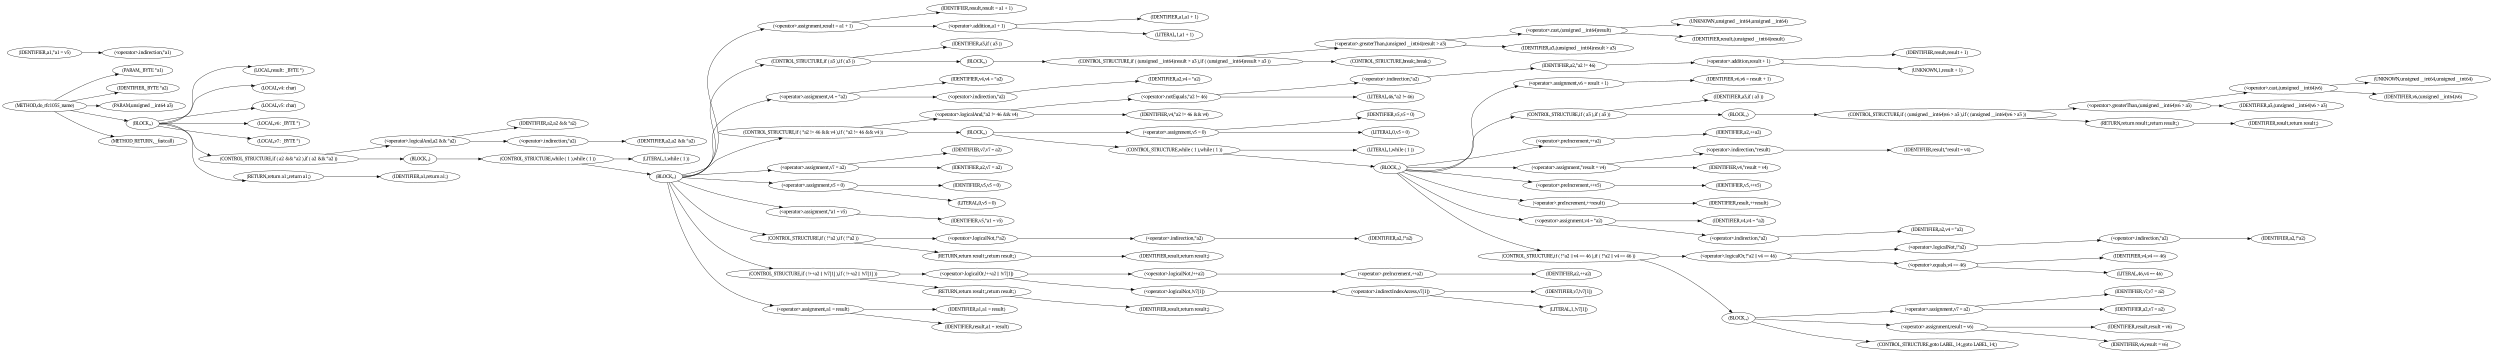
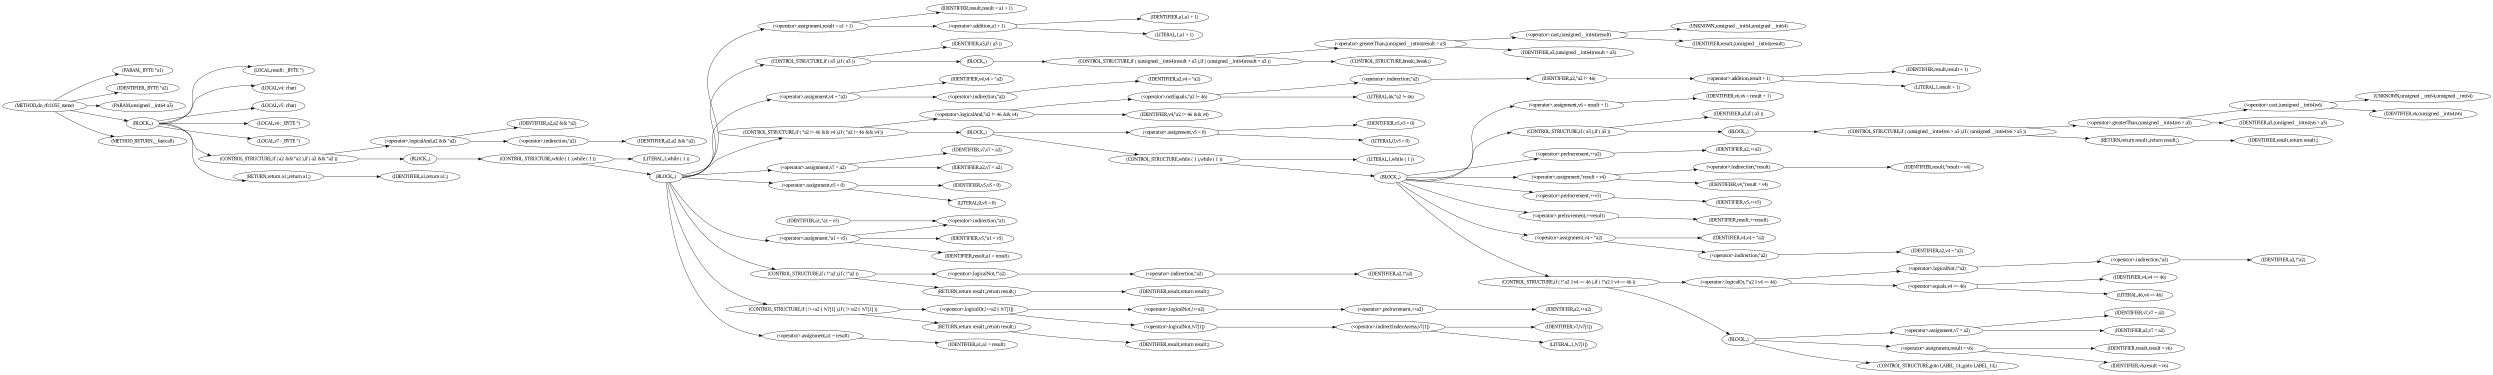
(1937, 70) -> (1937, 88)
none -> (898, 231)
(894, 318) -> (894, 247)
